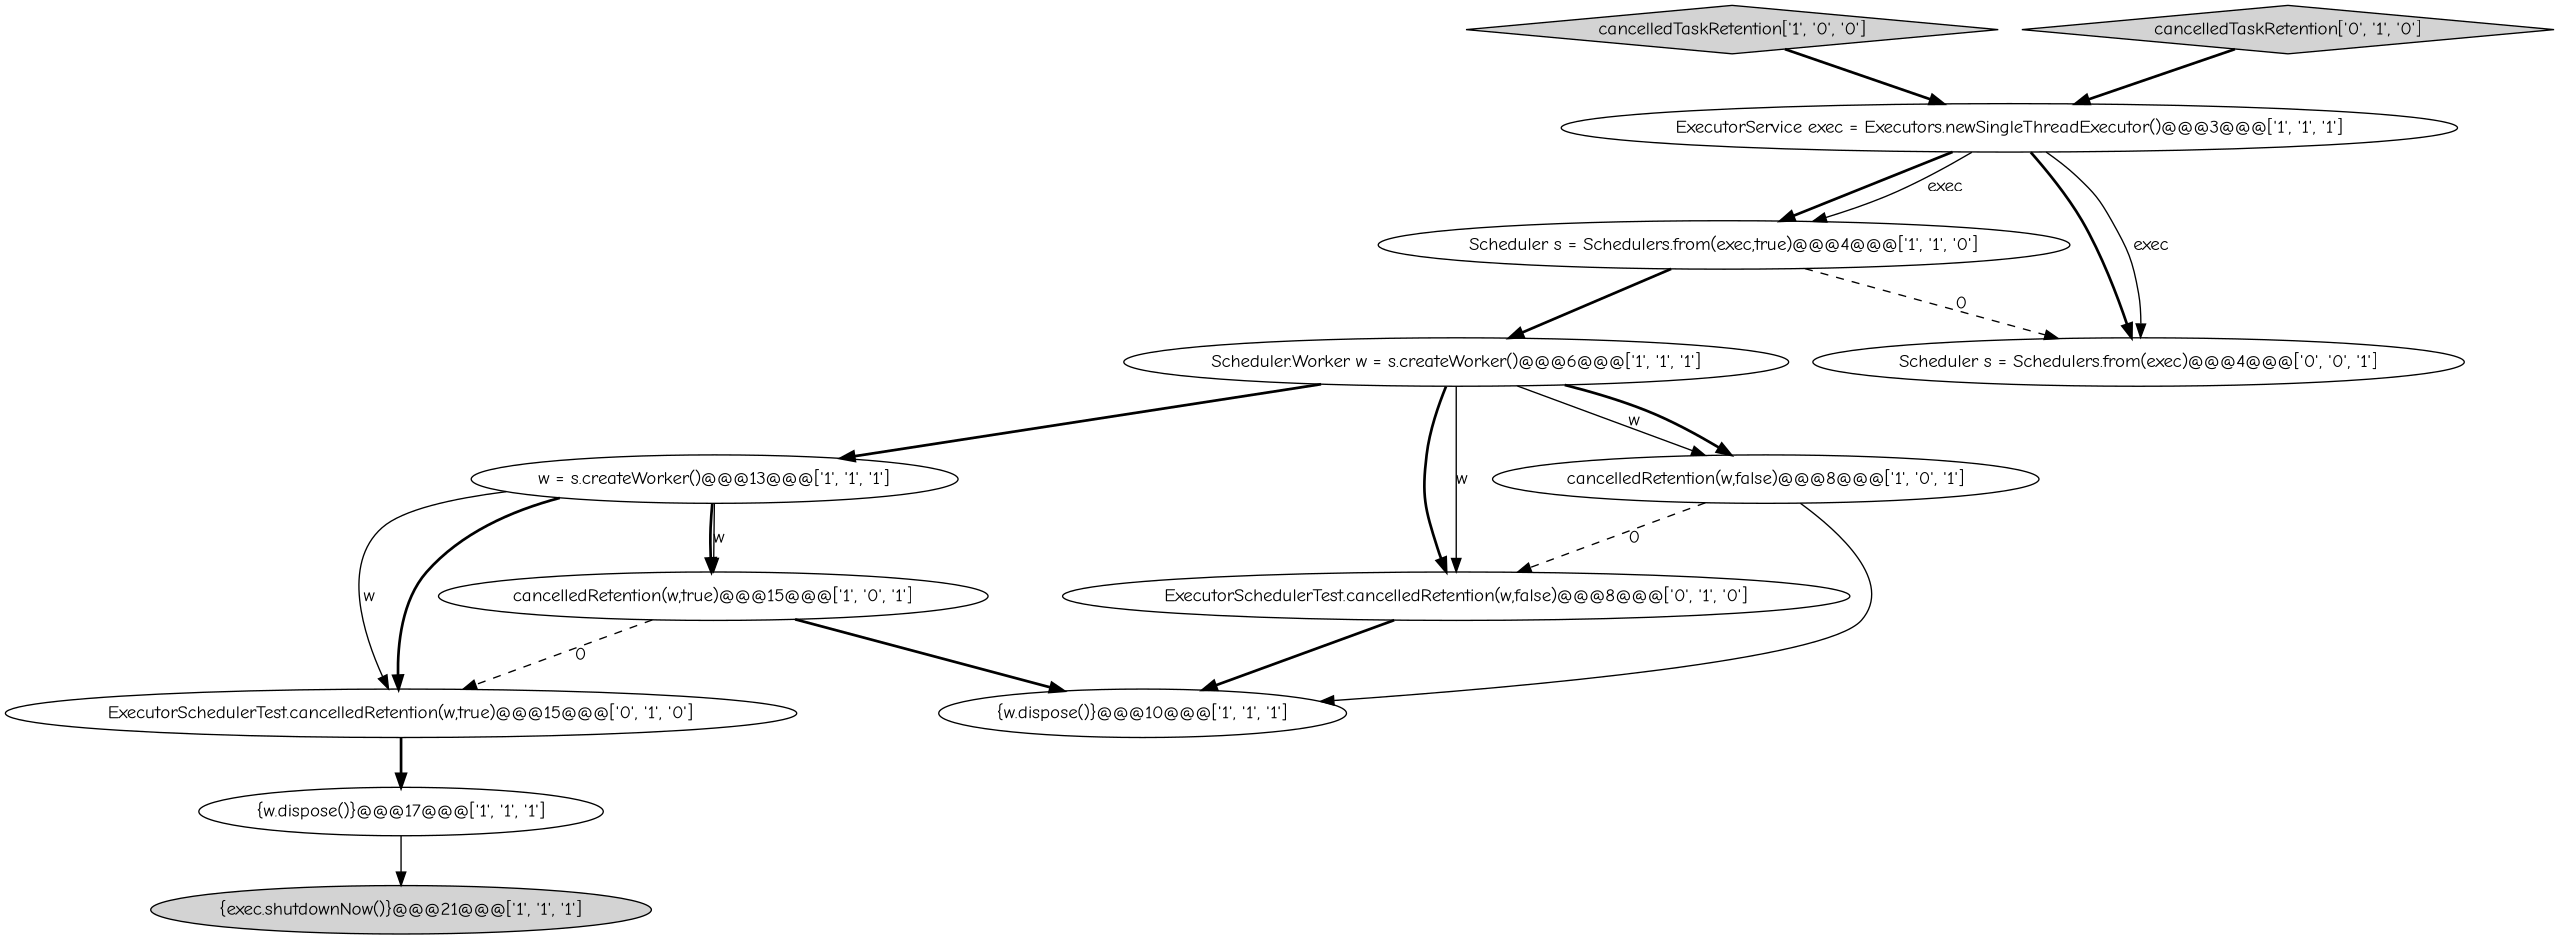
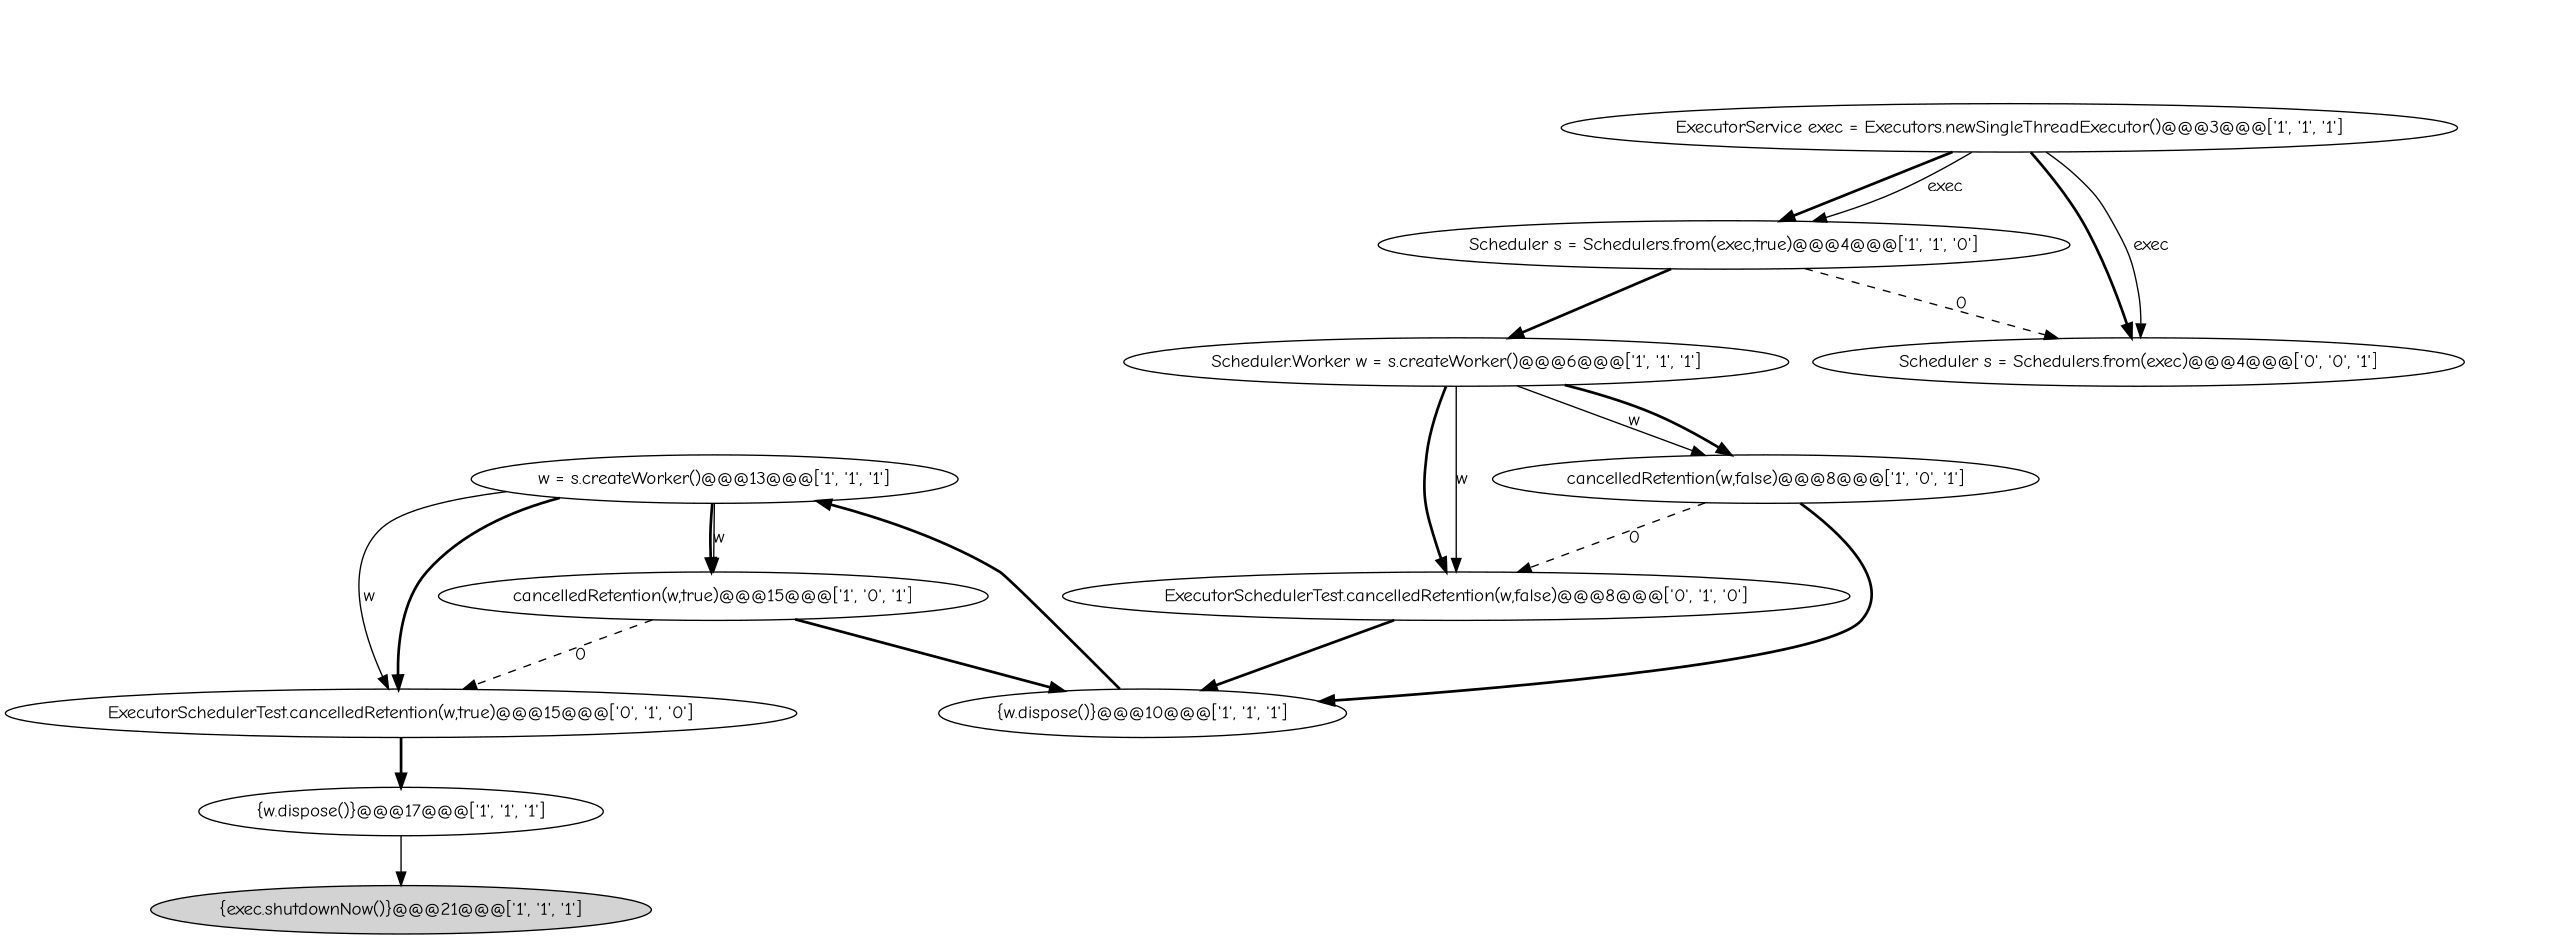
(1732, 30) -> none
(2288, 30) -> none
(1088, 420) -> (993, 568)
(1674, 668) -> (1674, 668)
